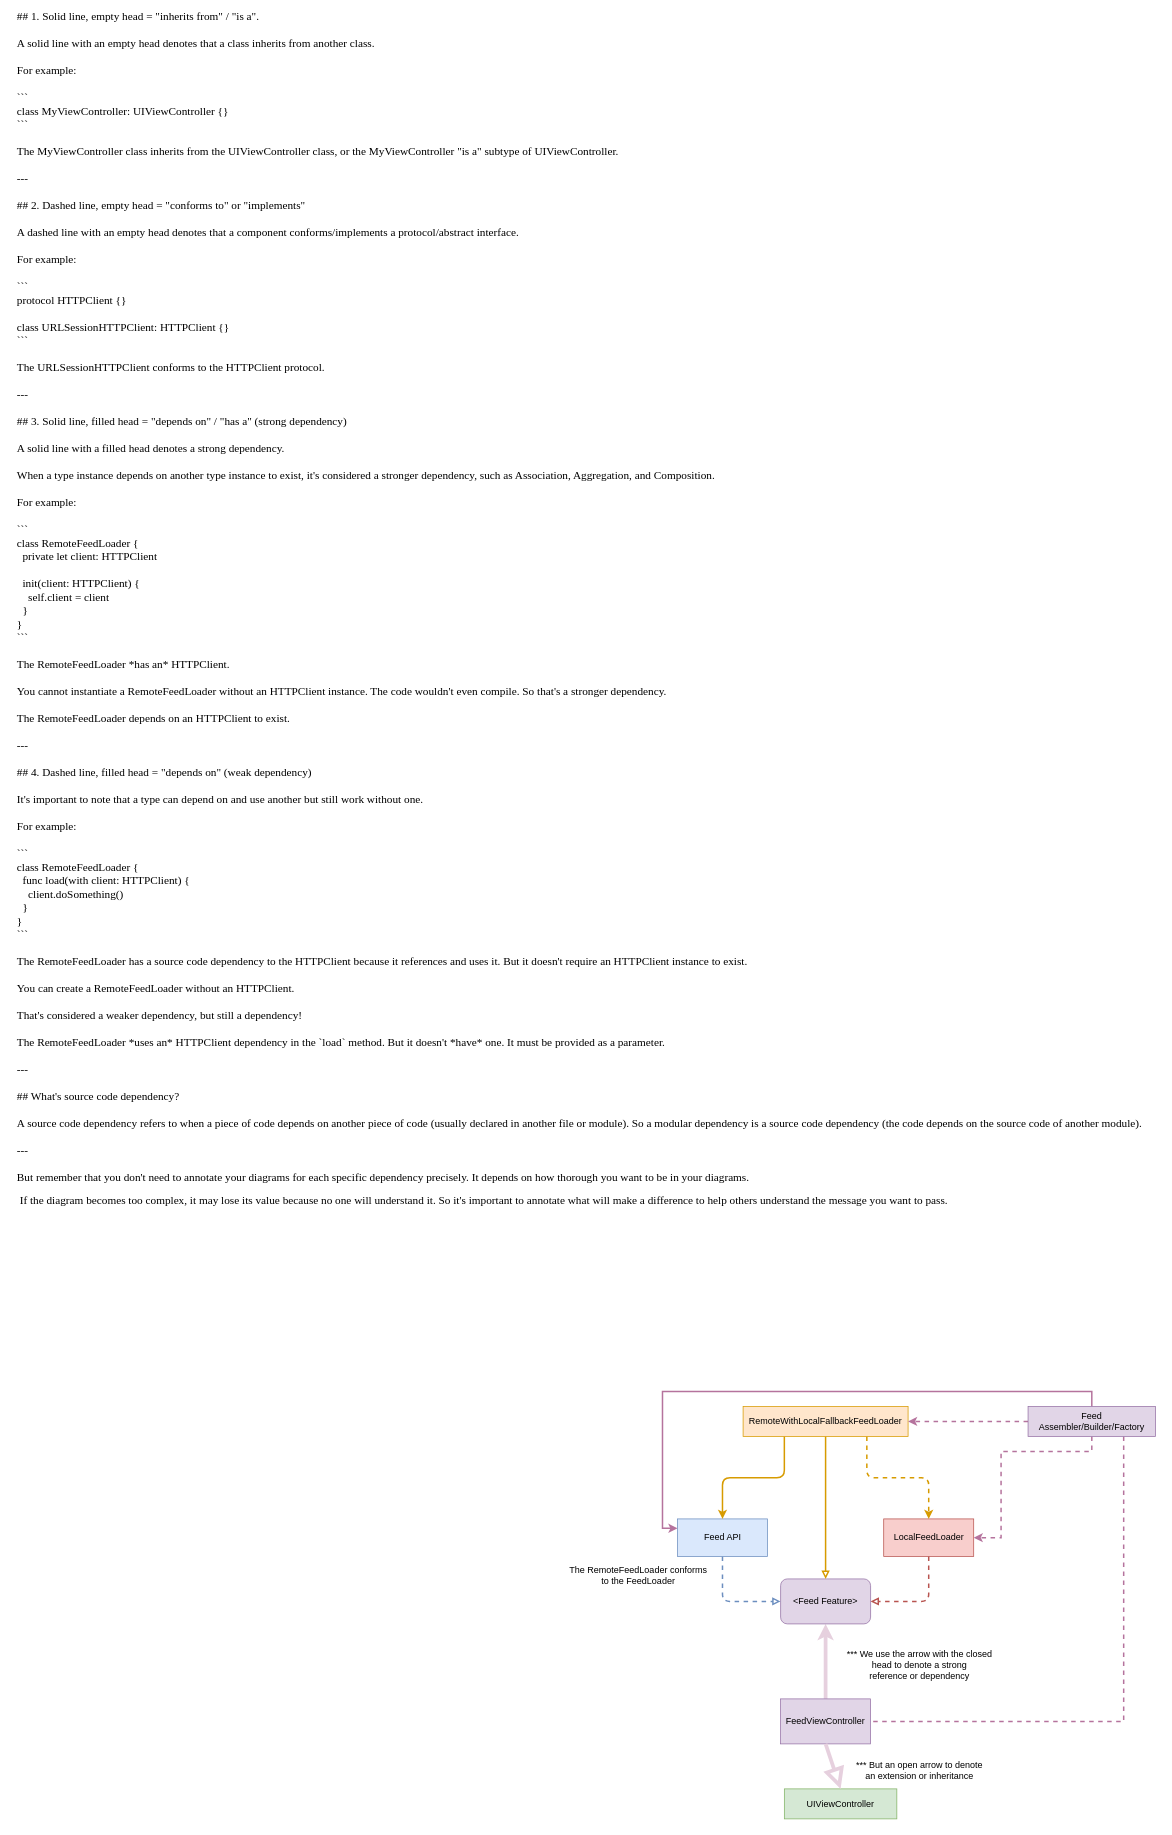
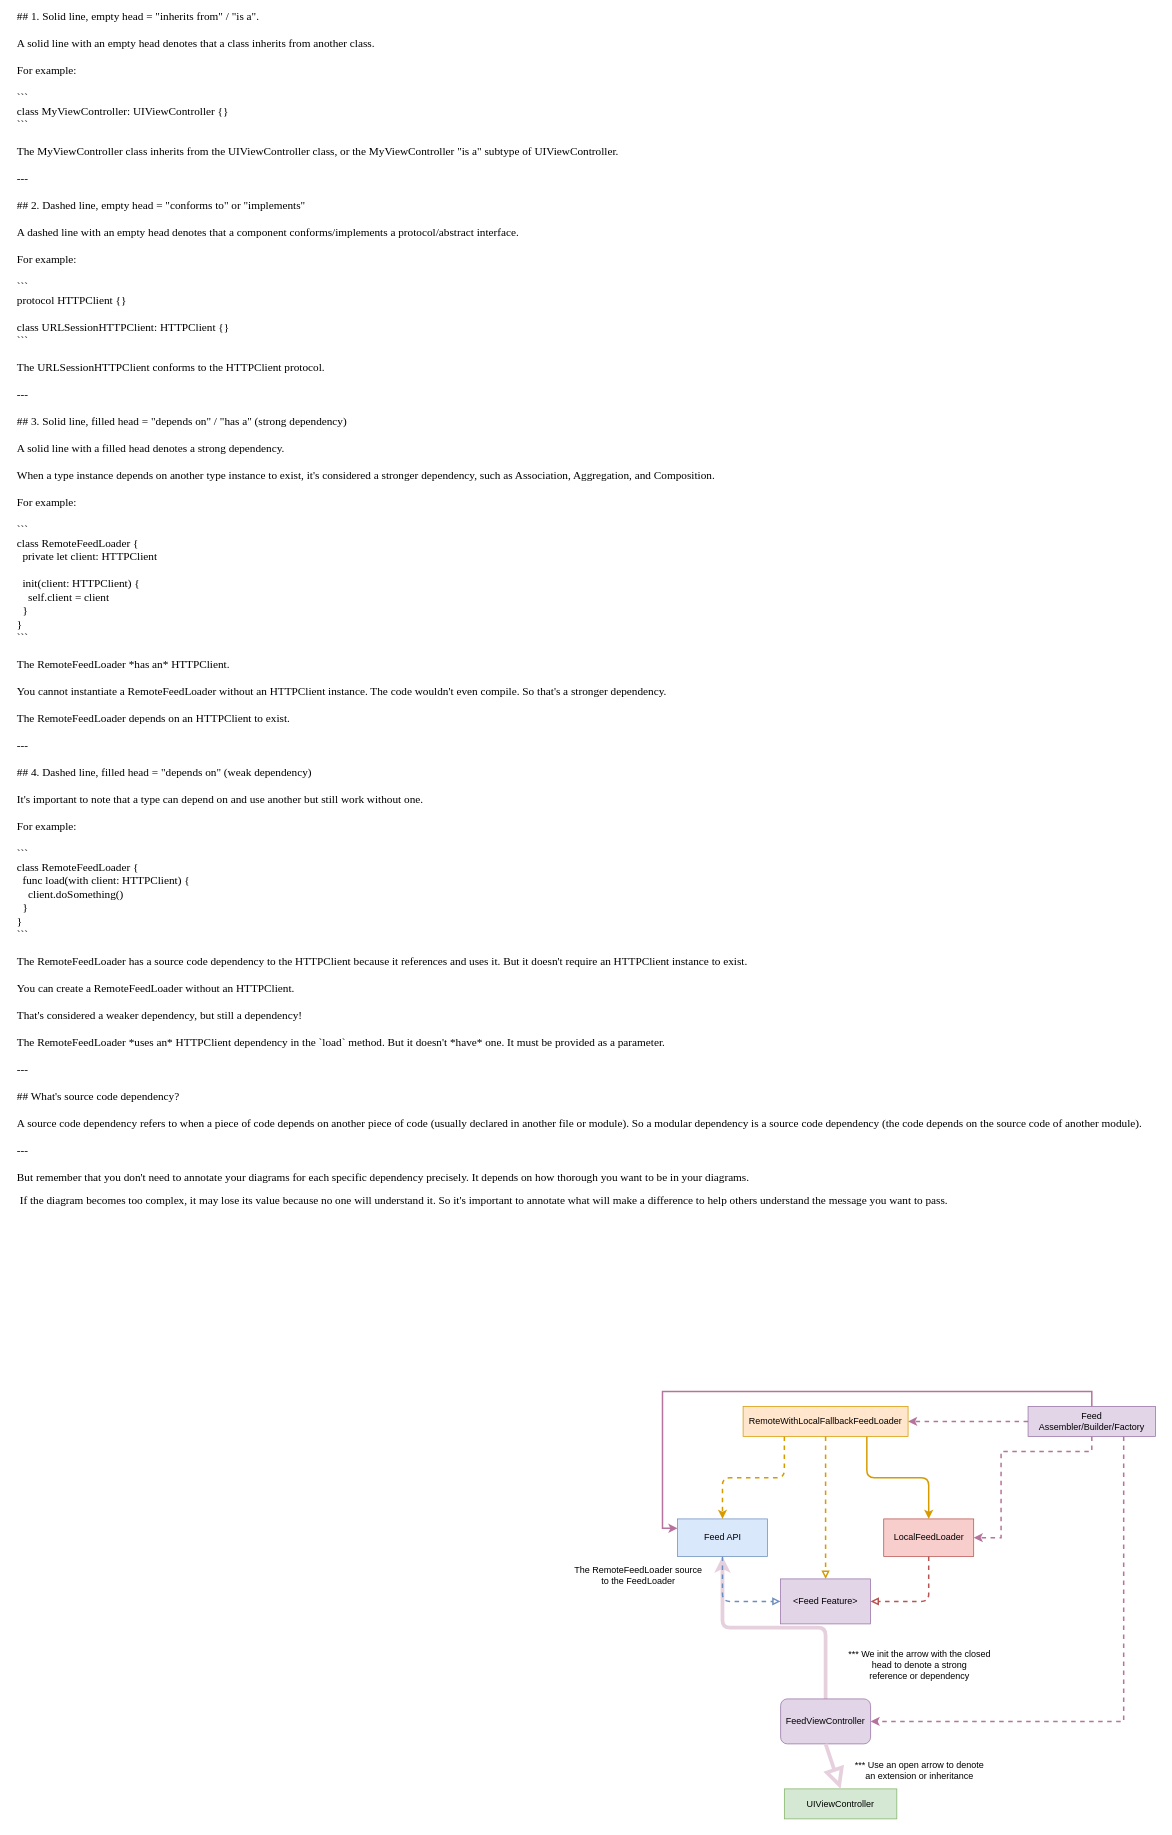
(755, 1478) -> (755, 1478)
(892, 1478) -> (892, 1478)
(825, 1505) -> (825, 1505)
(638, 1575) -> (638, 1575)
(825, 1602) -> (825, 1602)
(825, 1637) -> (766, 1628)
(920, 1665) -> (920, 1665)
(825, 1722) -> (825, 1722)
(875, 1722) -> (879, 1722)
(920, 1770) -> (920, 1770)
